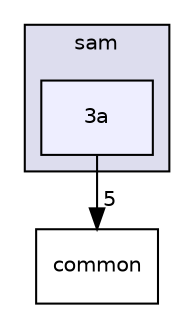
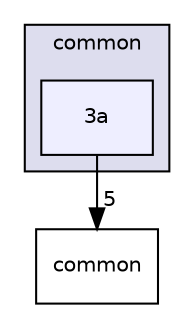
(97, 44) -> (97, 44)
